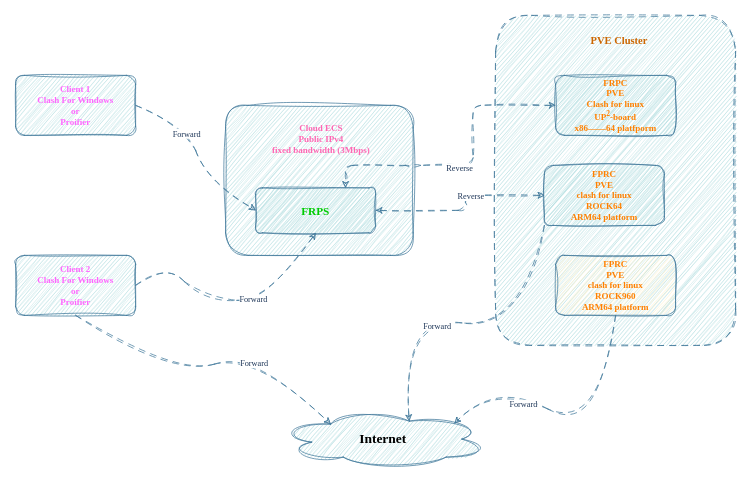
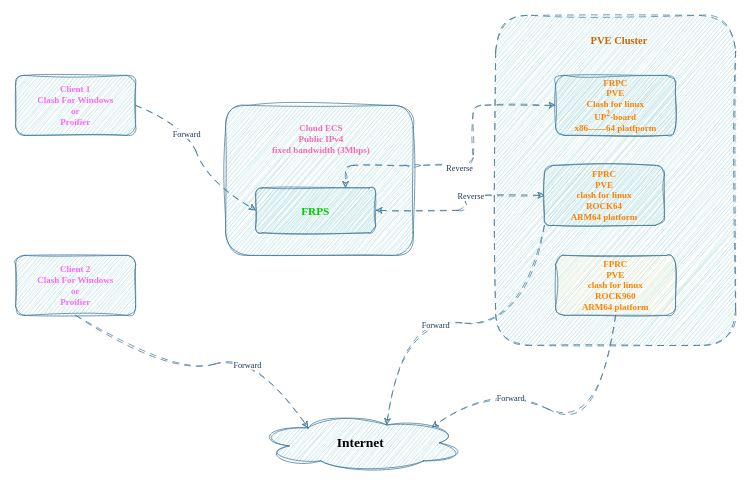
(222, 299) -> none
(383, 439) -> (360, 443)
